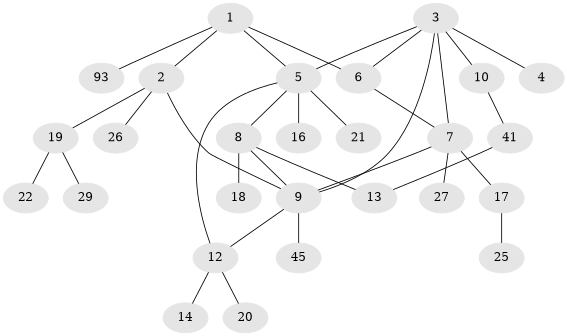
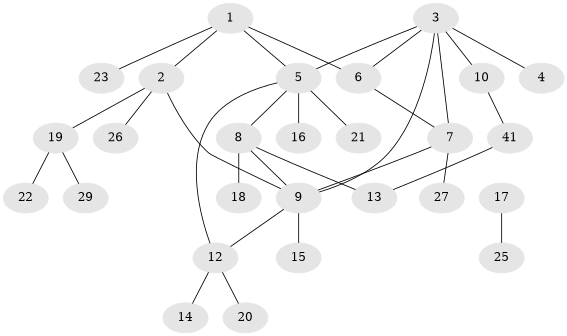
(101, 78) -> (101, 78)
(476, 168) -> none
(299, 258) -> (299, 258)
